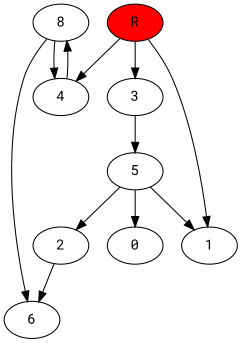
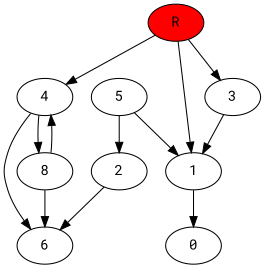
(135, 129) -> (216, 130)
none -> (5, 166)
(135, 203) -> (194, 203)
